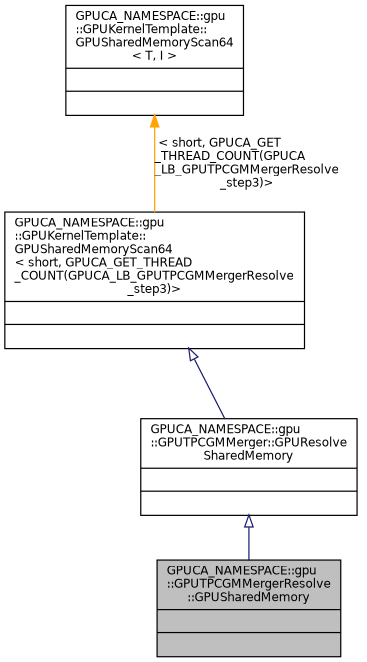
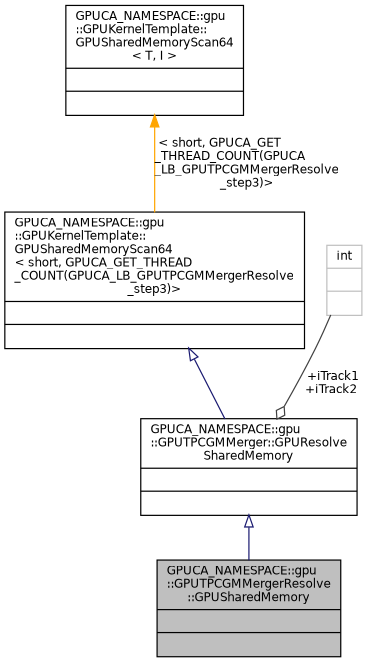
none -> (344, 280)
